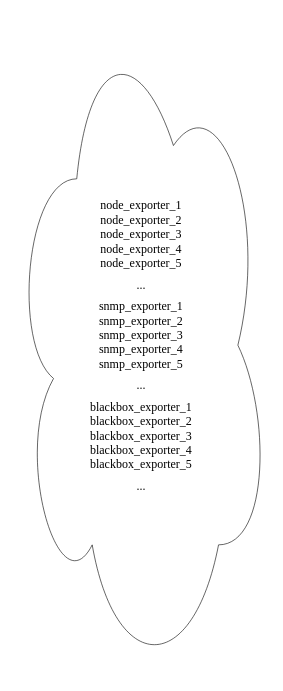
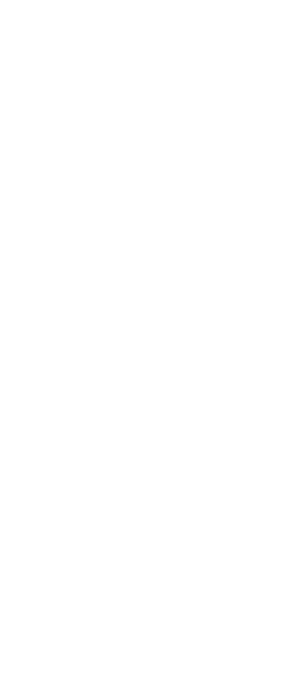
(141, 345) -> none
